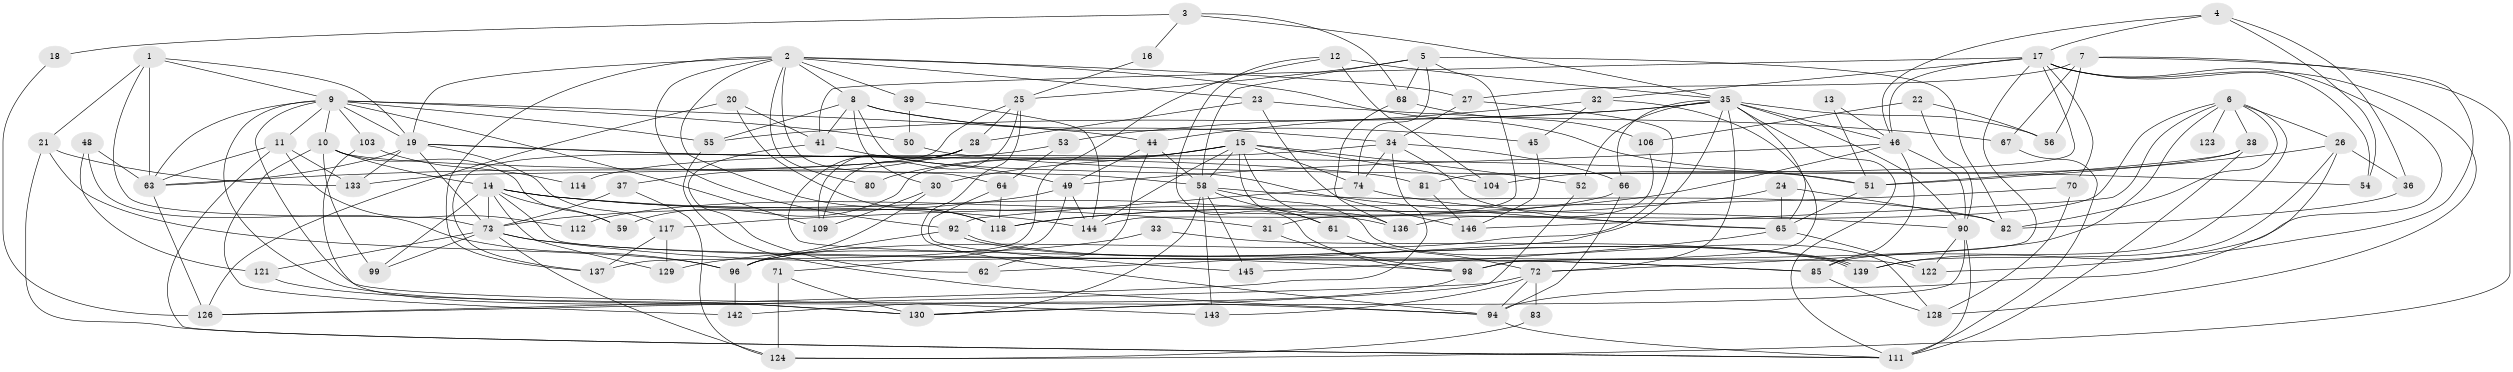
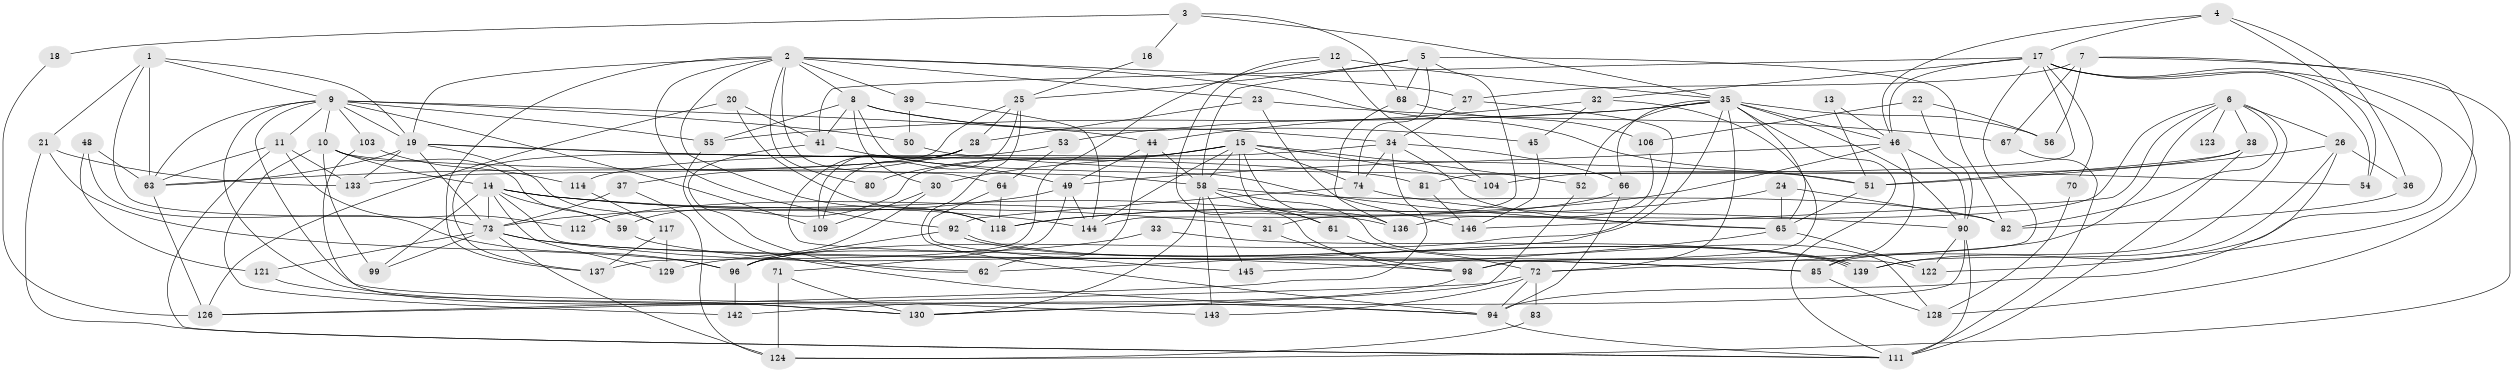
(1336, 206) -> (623, 208)
none -> (801, 260)
